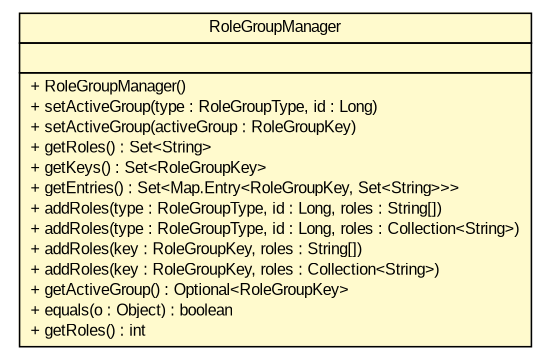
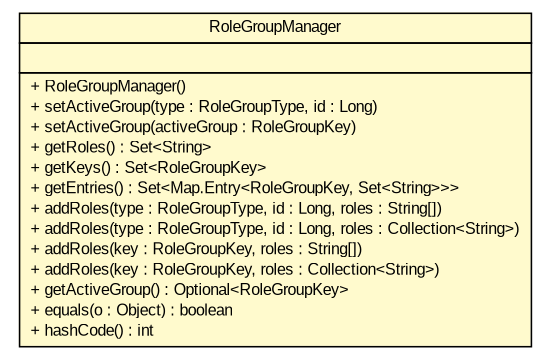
(88, 331) -> (92, 331)
